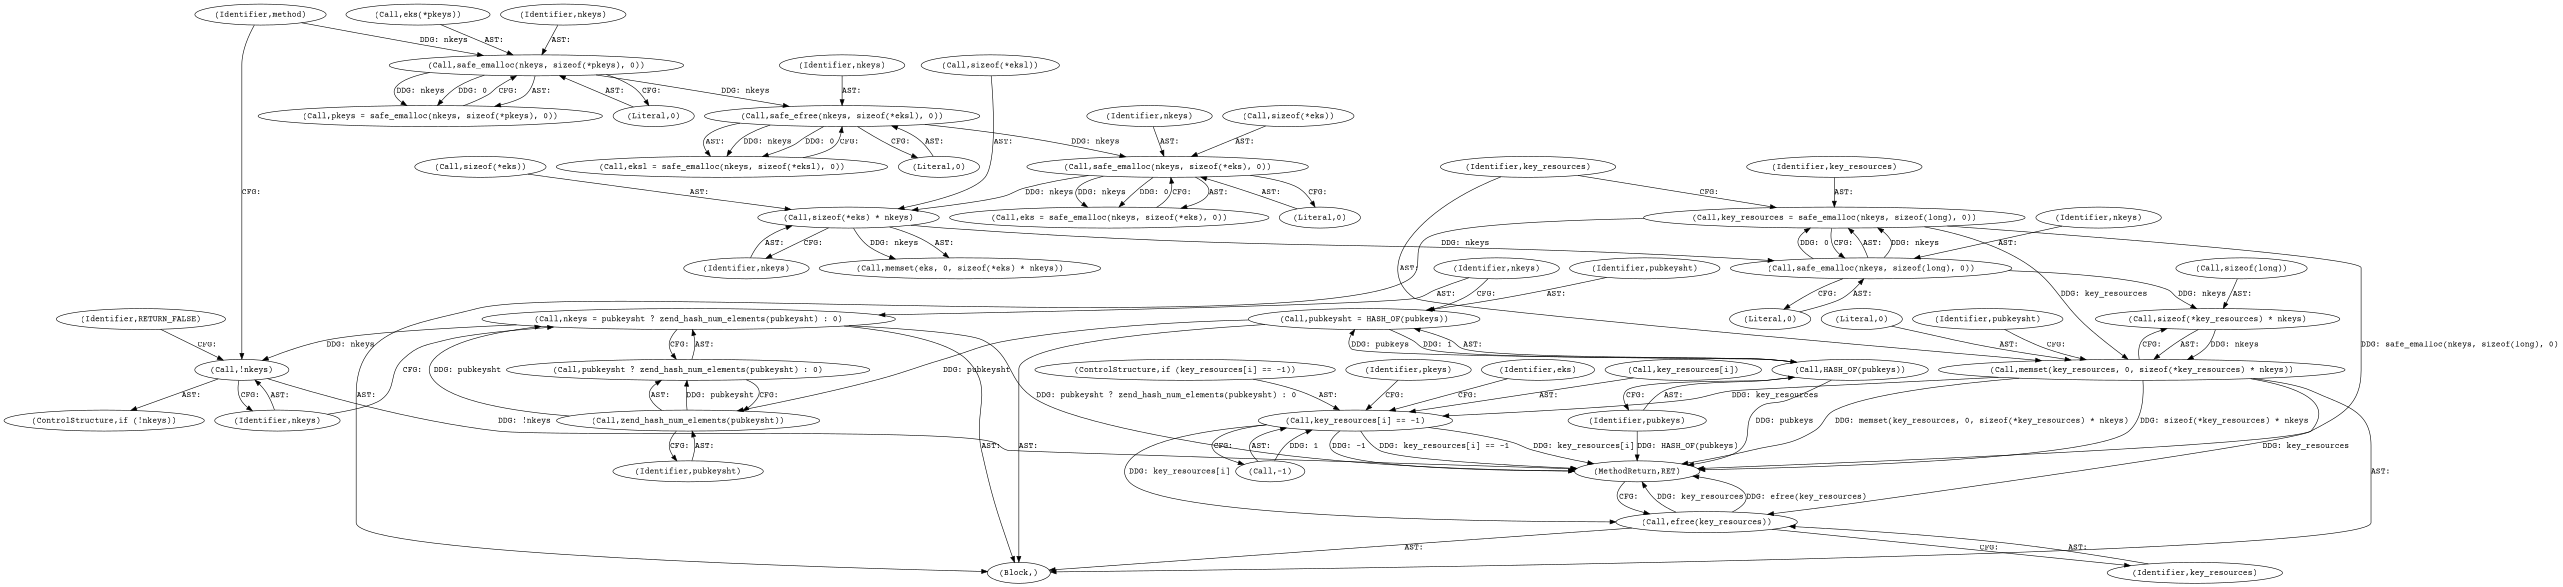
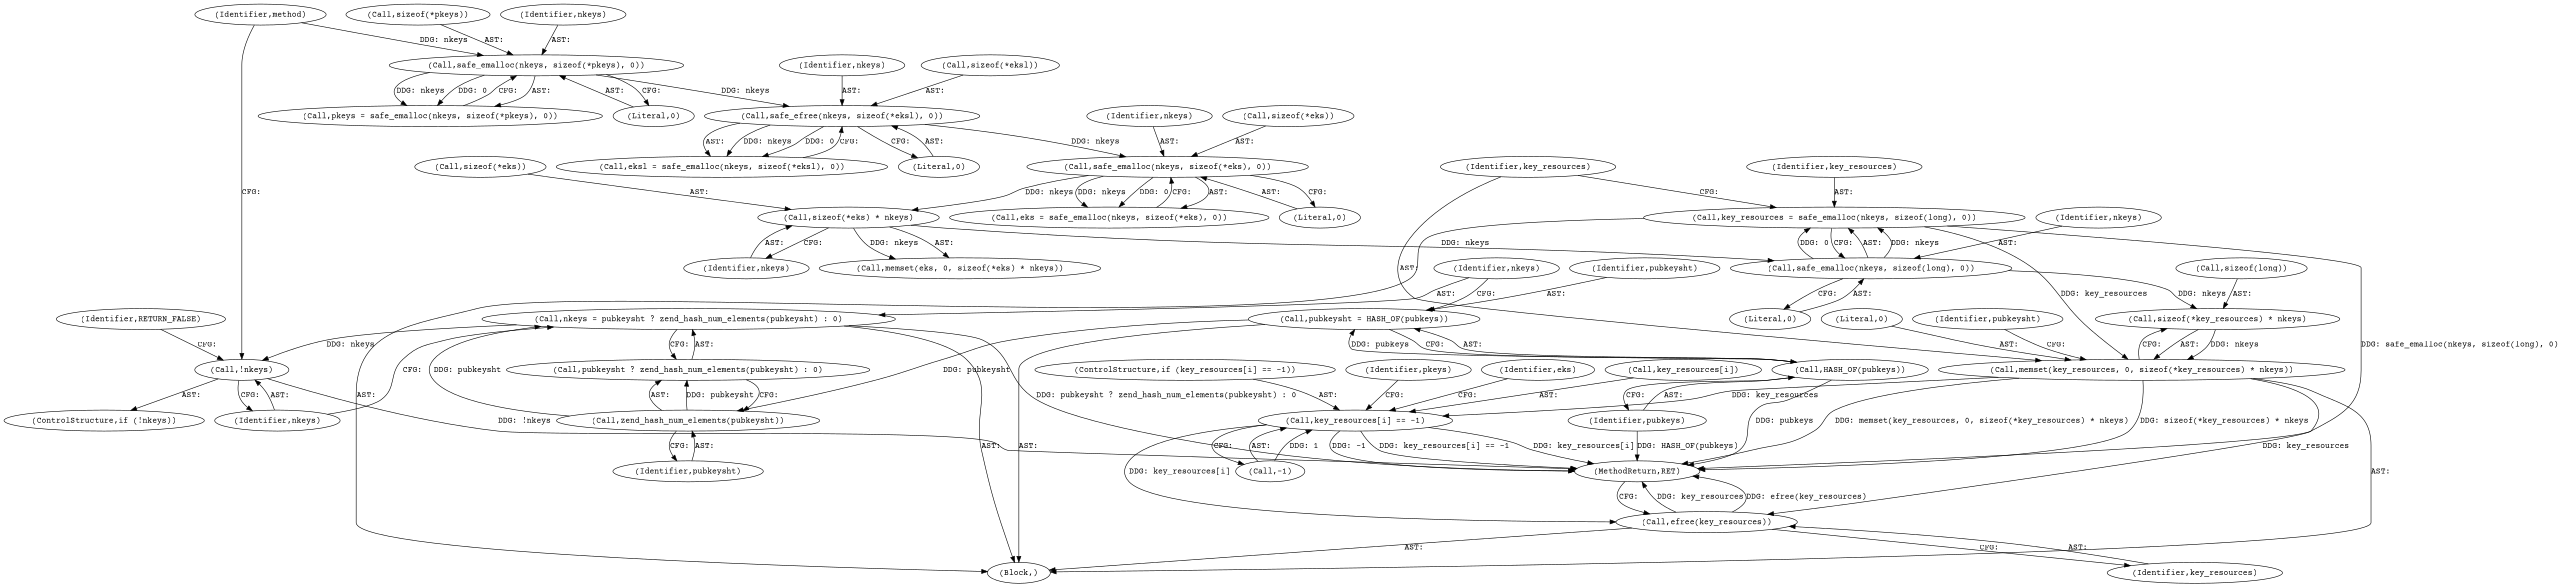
(418, 15) -> (418, 15)
(988, 170) -> (920, 89)
(1438, 344) -> (1438, 344)
